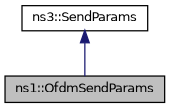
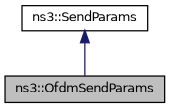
(85, 89) -> (85, 89)
